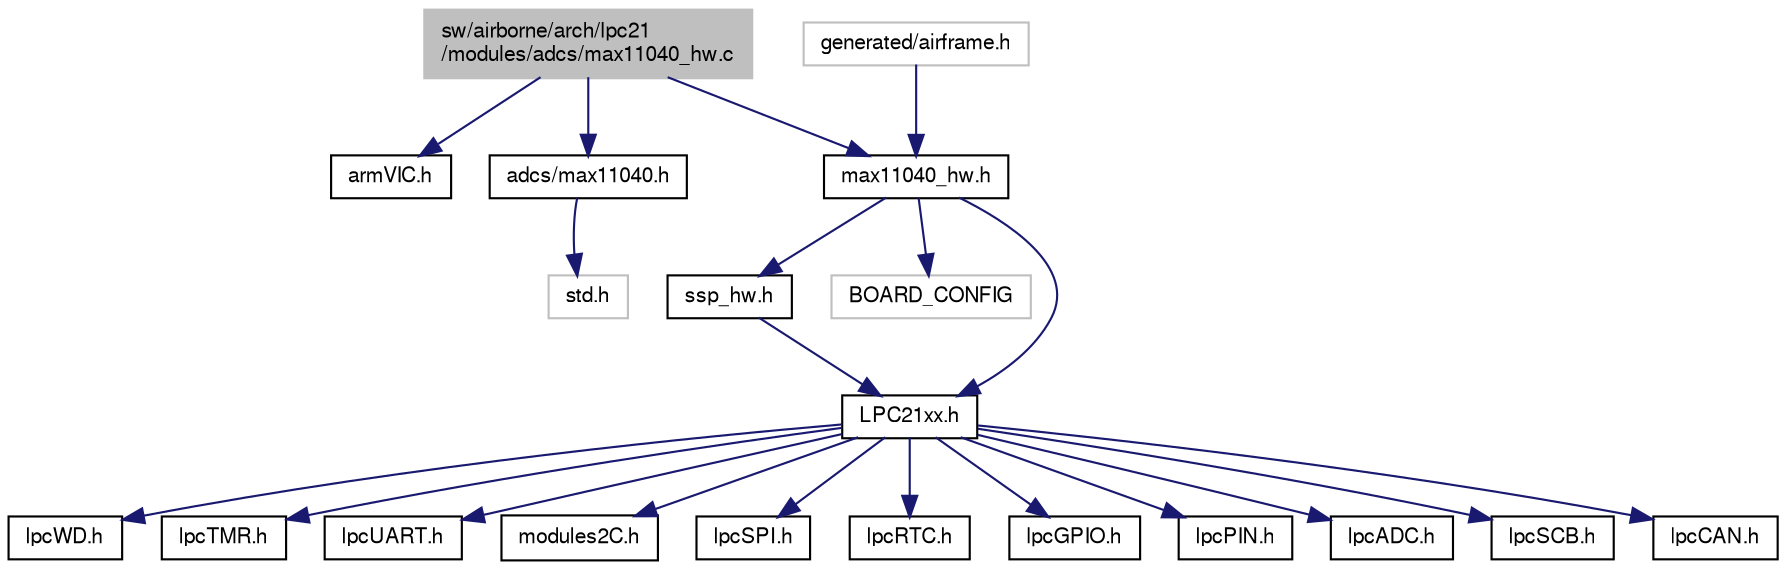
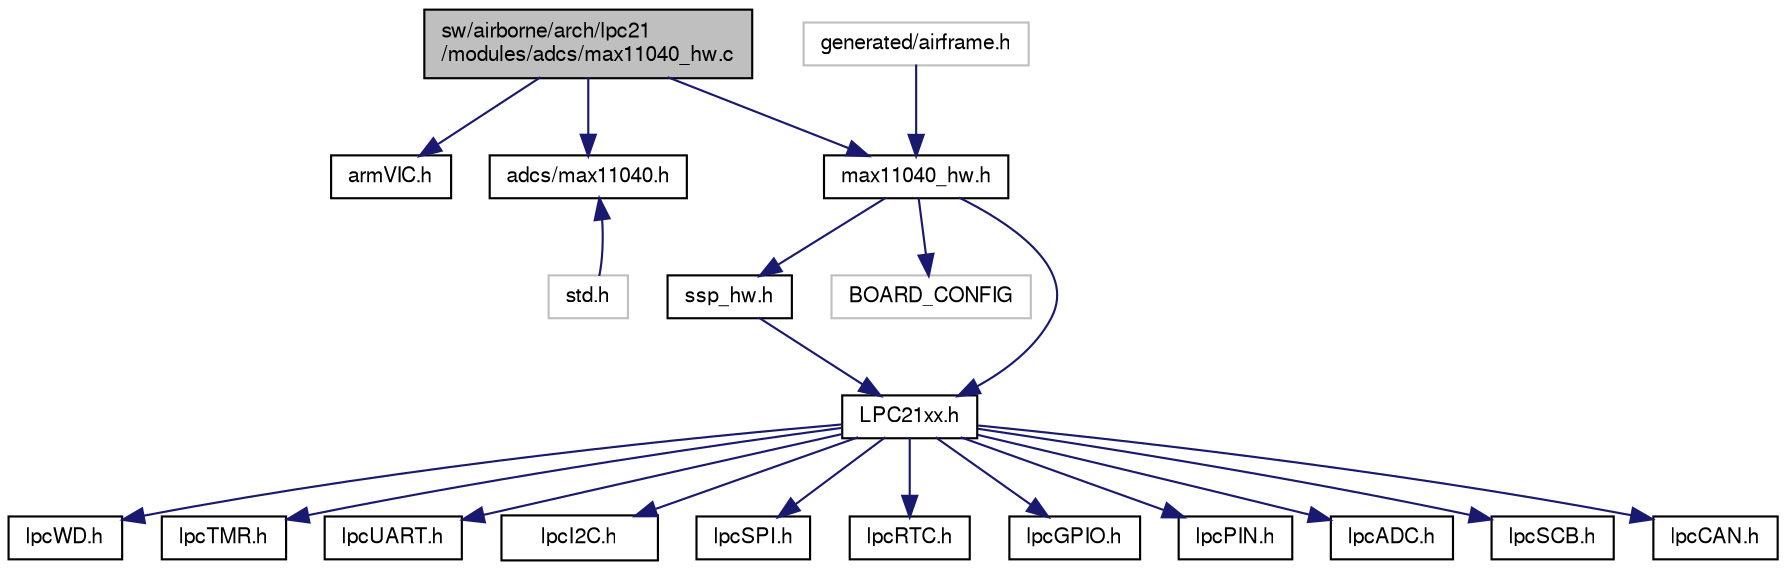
(588, 44) -> (588, 44)
(574, 226) -> (602, 248)
(580, 538) -> (580, 538)
